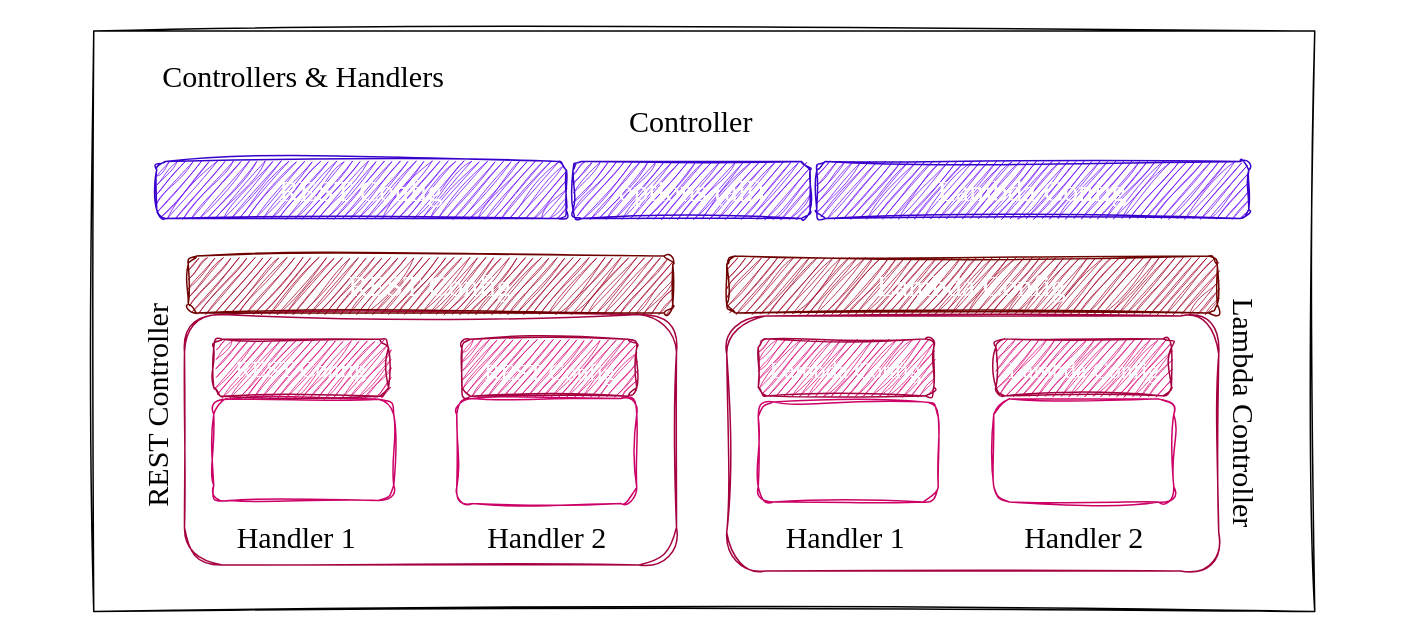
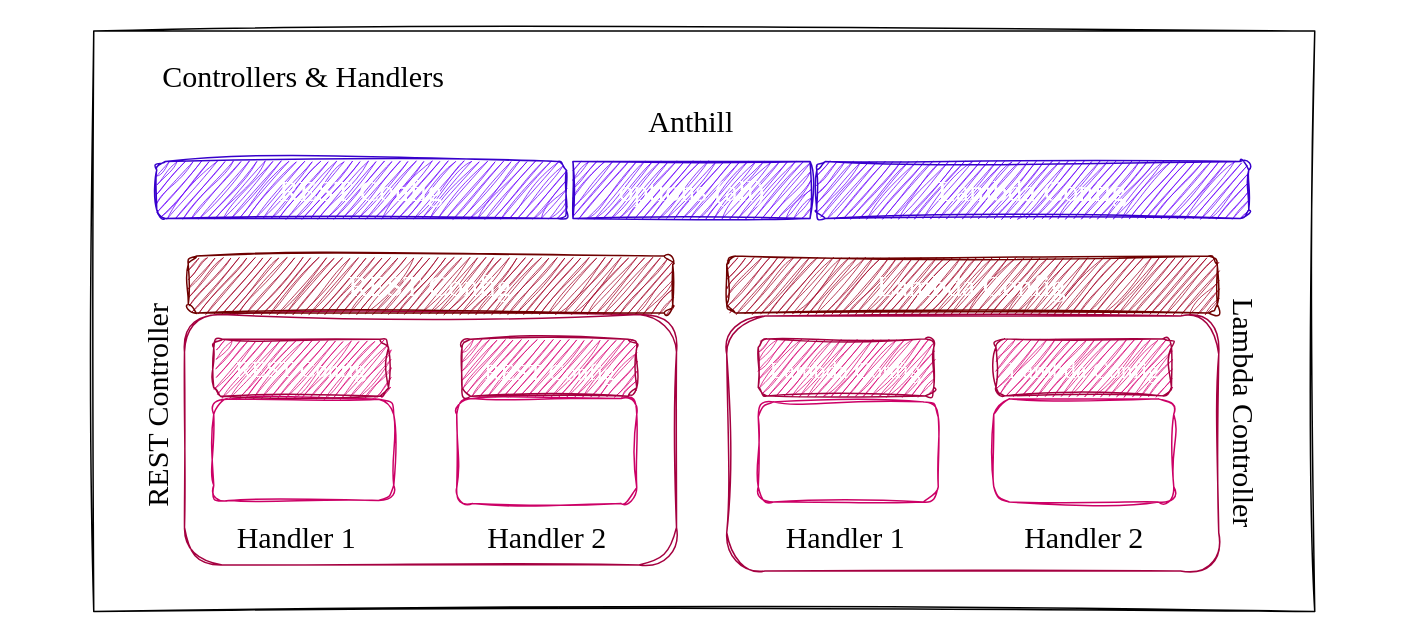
(692, 121) -> (692, 121)
(692, 190) -> (692, 190)
